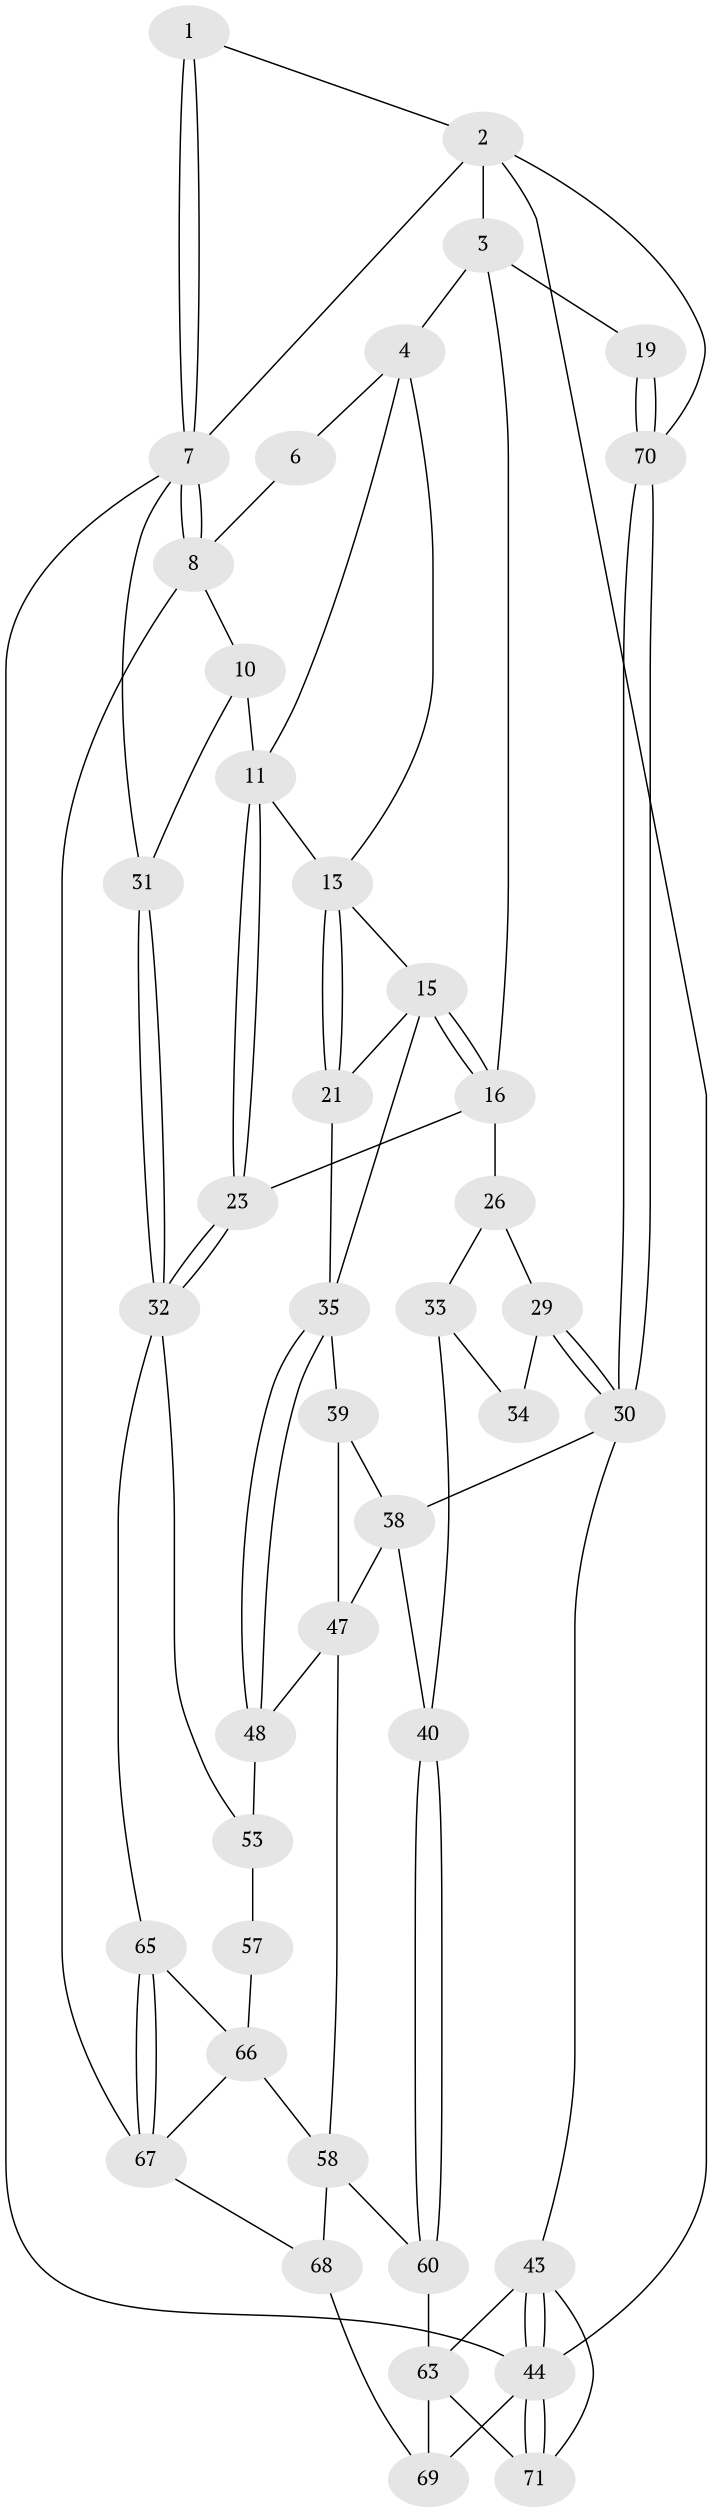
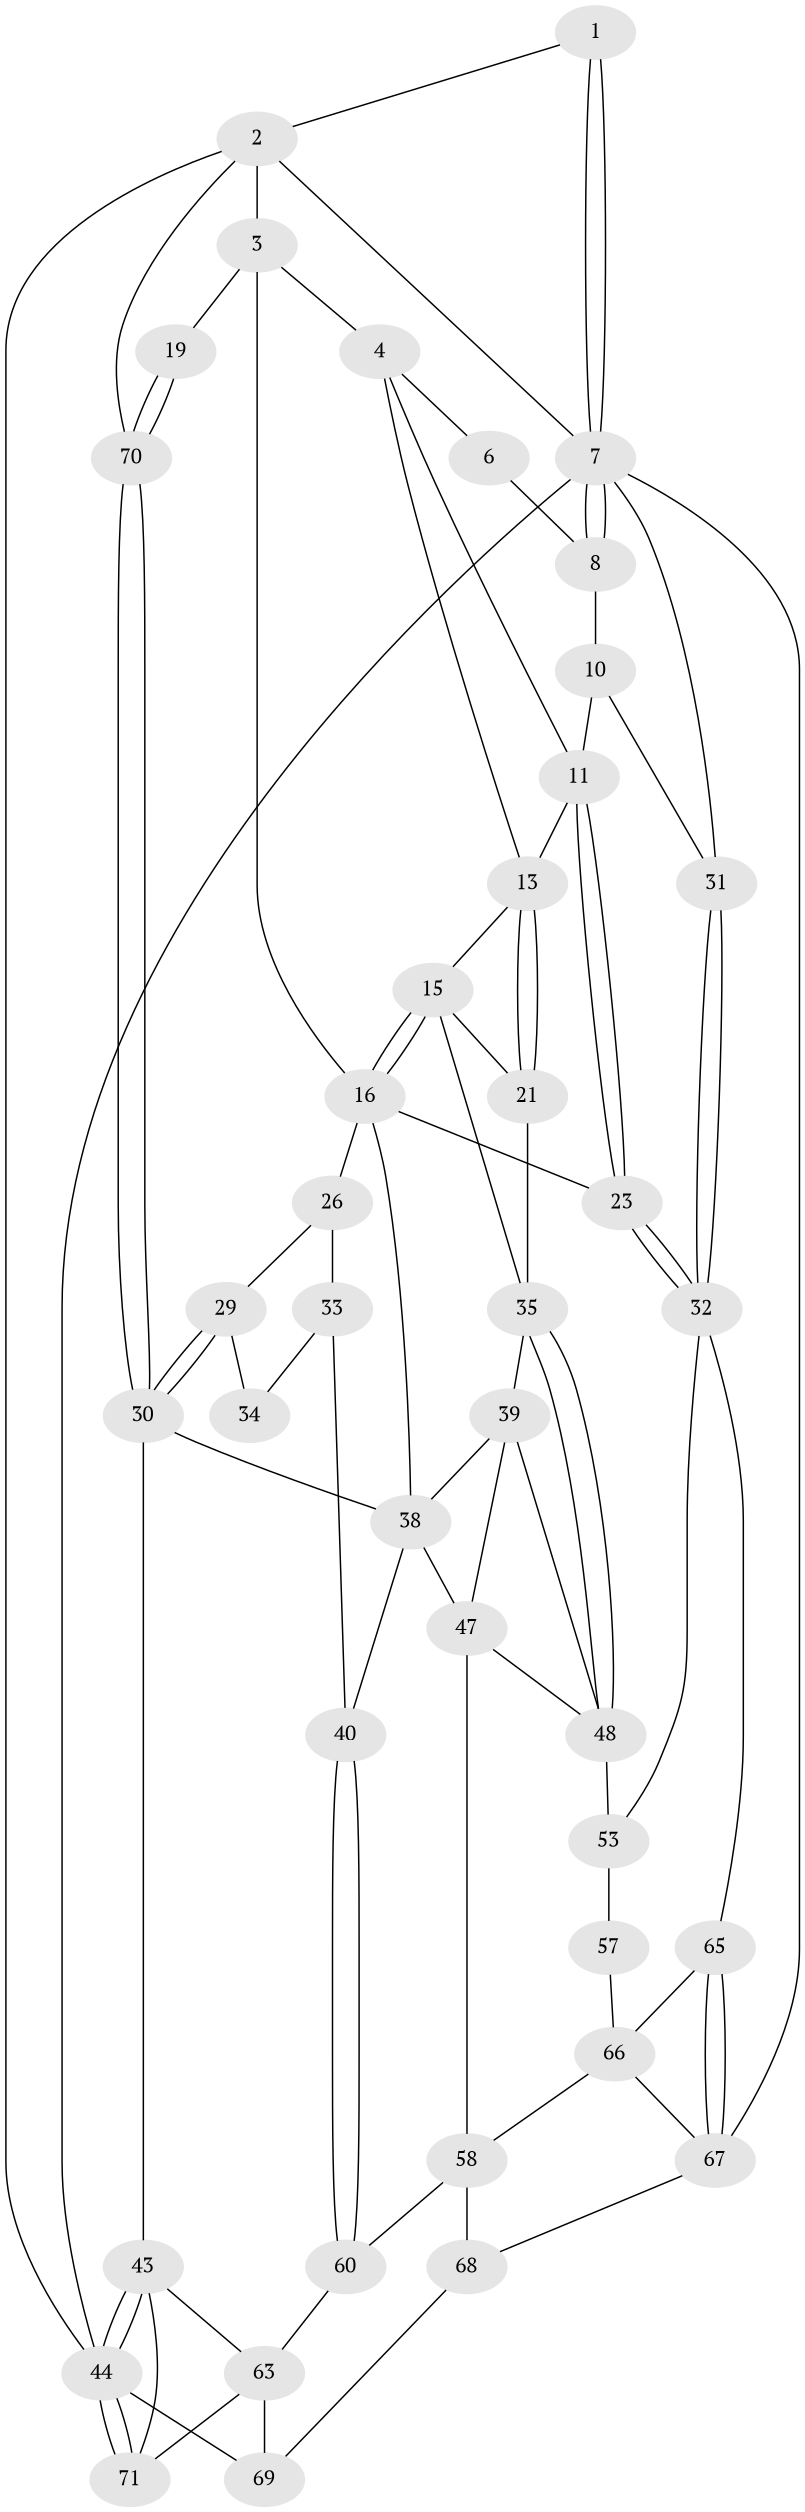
none -> (401, 1308)
(62, 1357) -> (799, 1274)
none -> (558, 1575)
